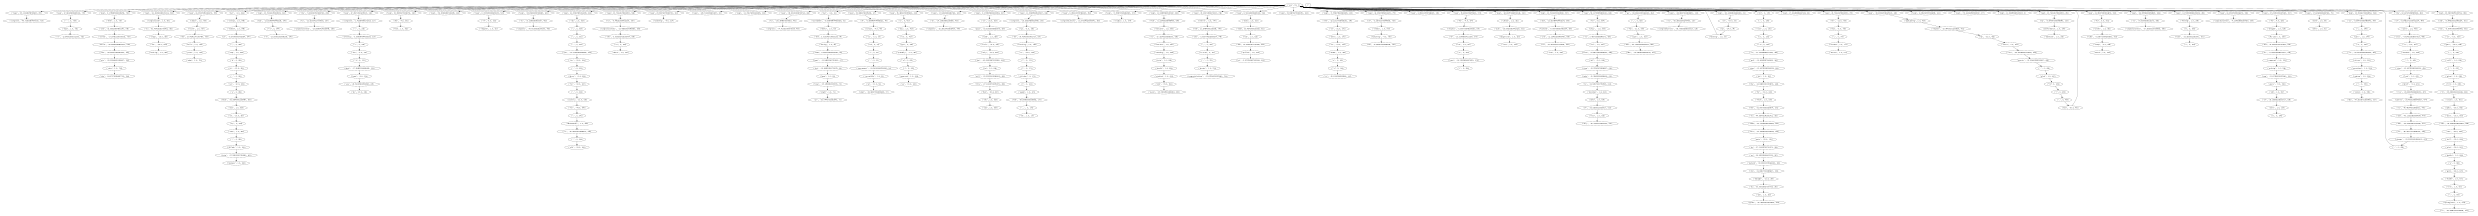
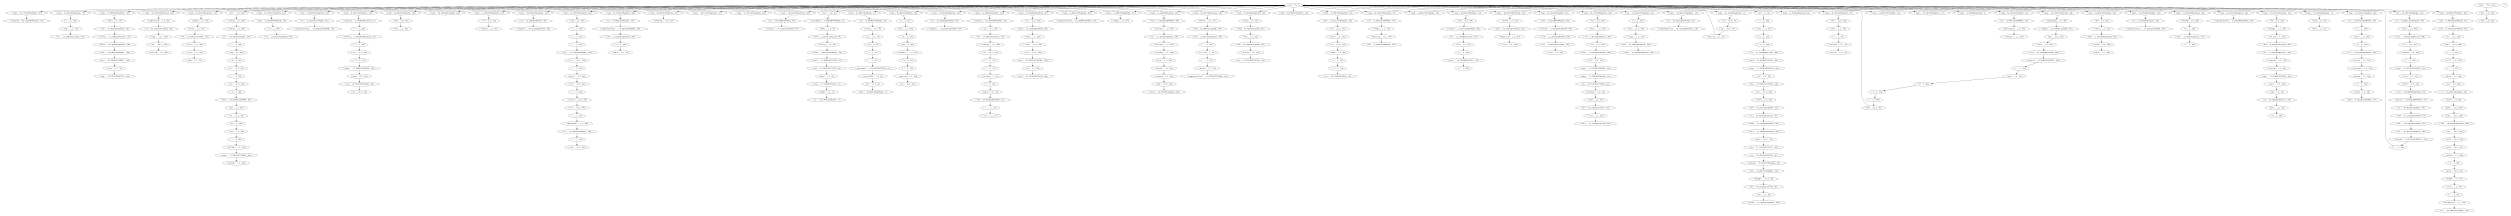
(990, 84) -> none
